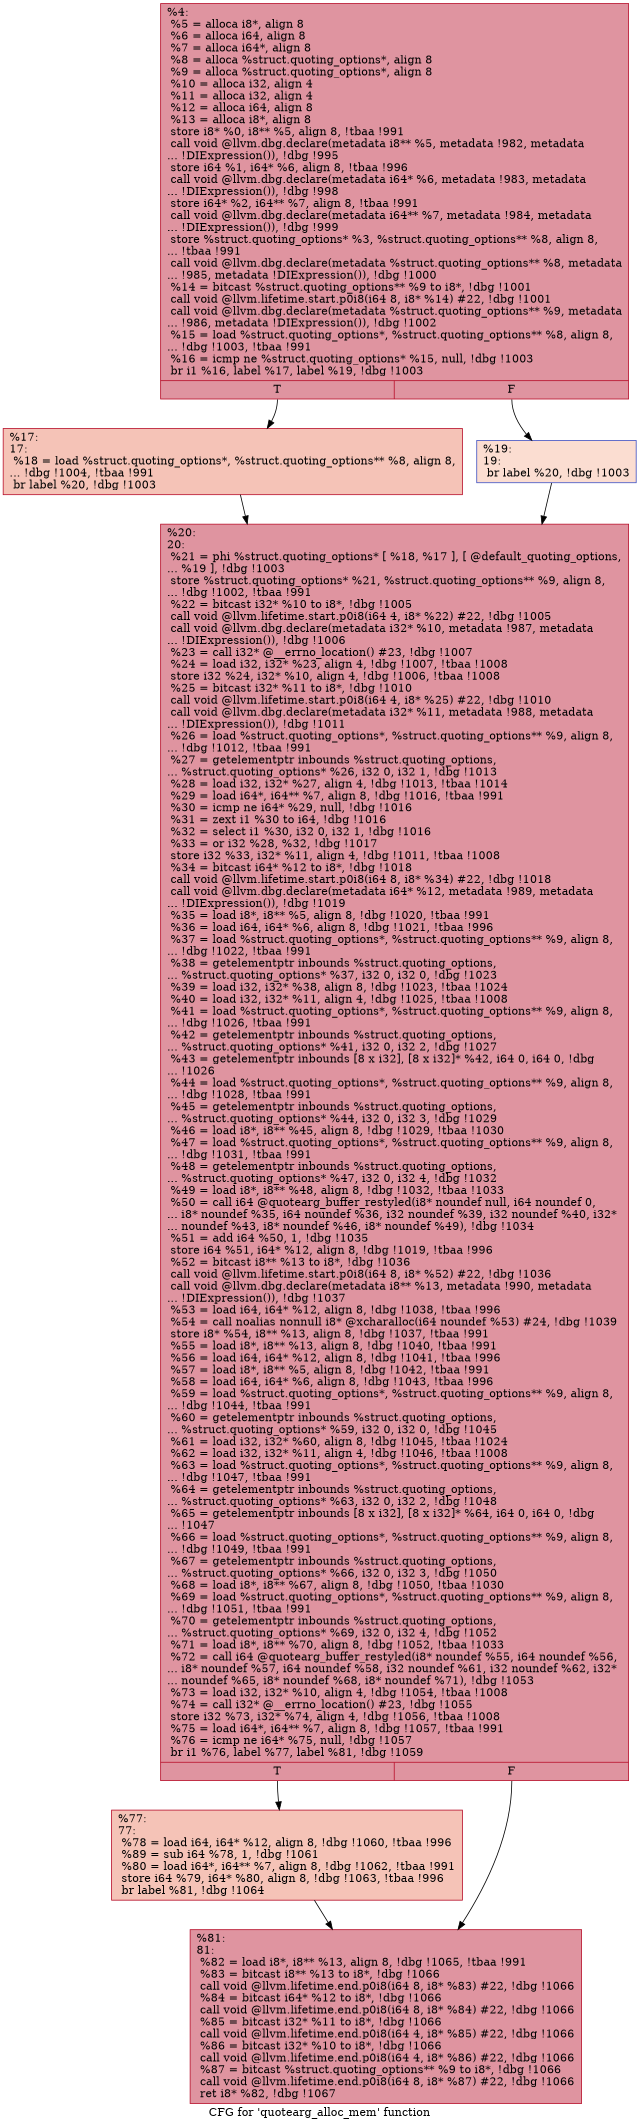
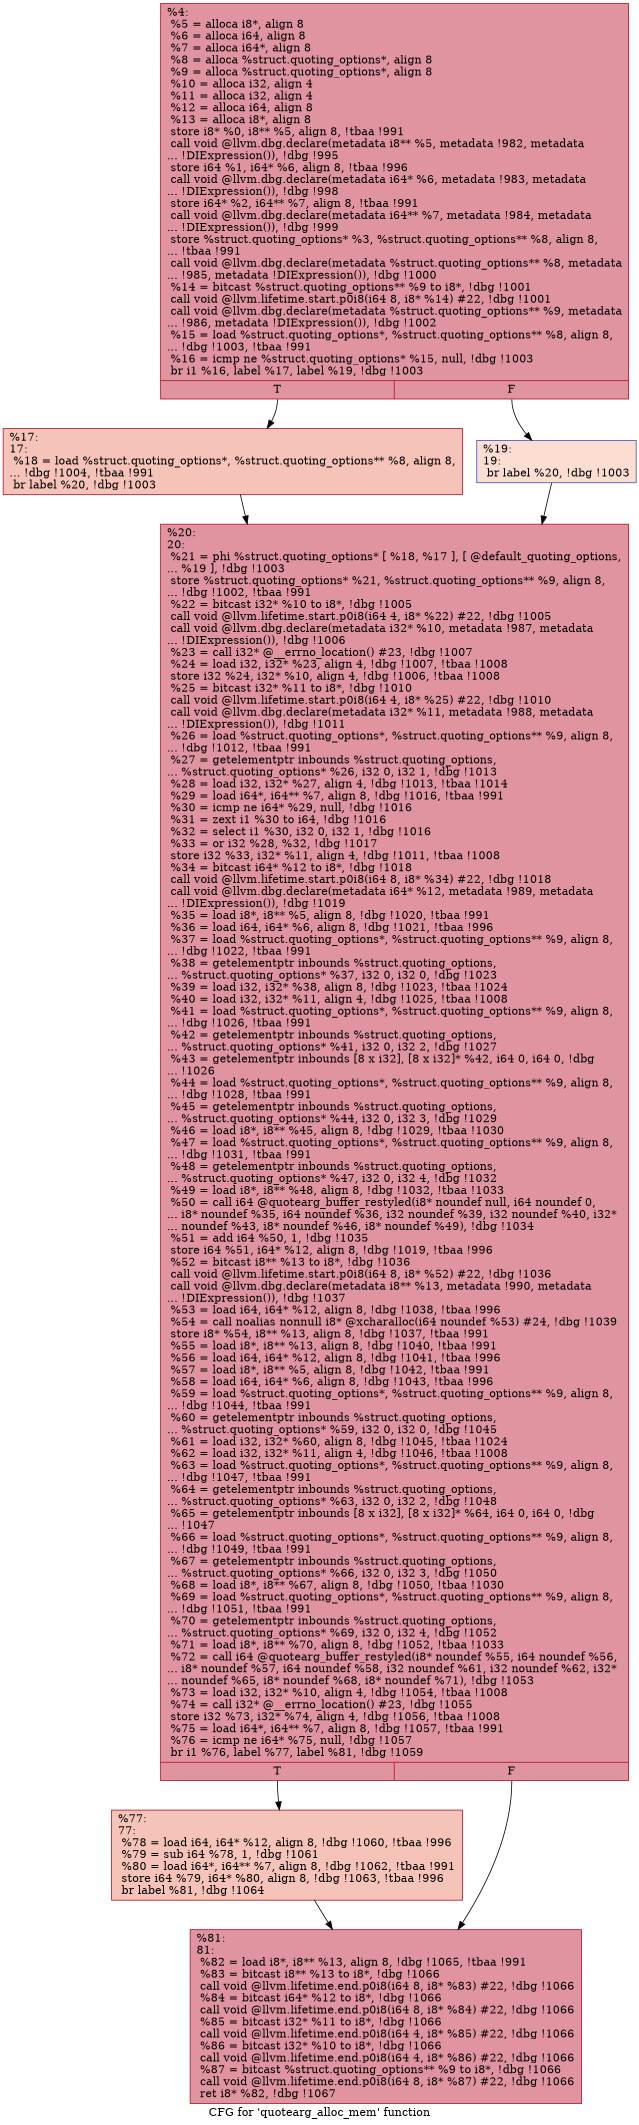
(219, 1855) -> (219, 1855)
